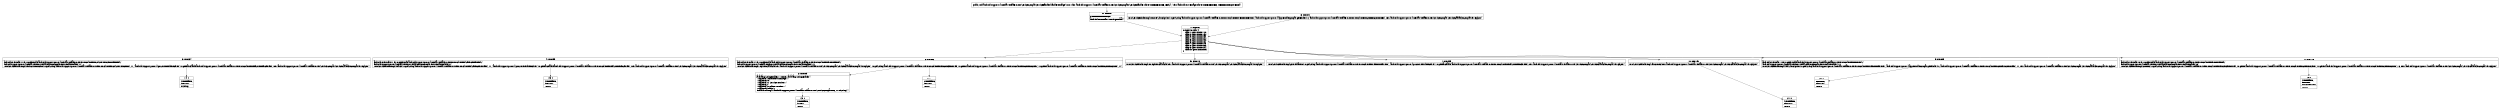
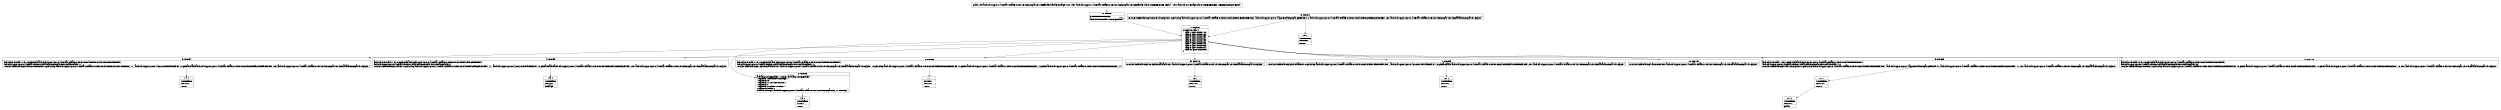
none -> (1305, 39)
none -> (776, 49)
none -> (934, 49)
(874, 71) -> (939, 42)
(929, 81) -> (928, 81)
(1820, 81) -> (1822, 81)
none -> (1195, 82)
none -> (1446, 82)
(1741, 82) -> (1806, 92)
(2309, 82) -> none
(185, 86) -> (184, 86)
(548, 86) -> (549, 86)
(1787, 106) -> (1787, 106)
